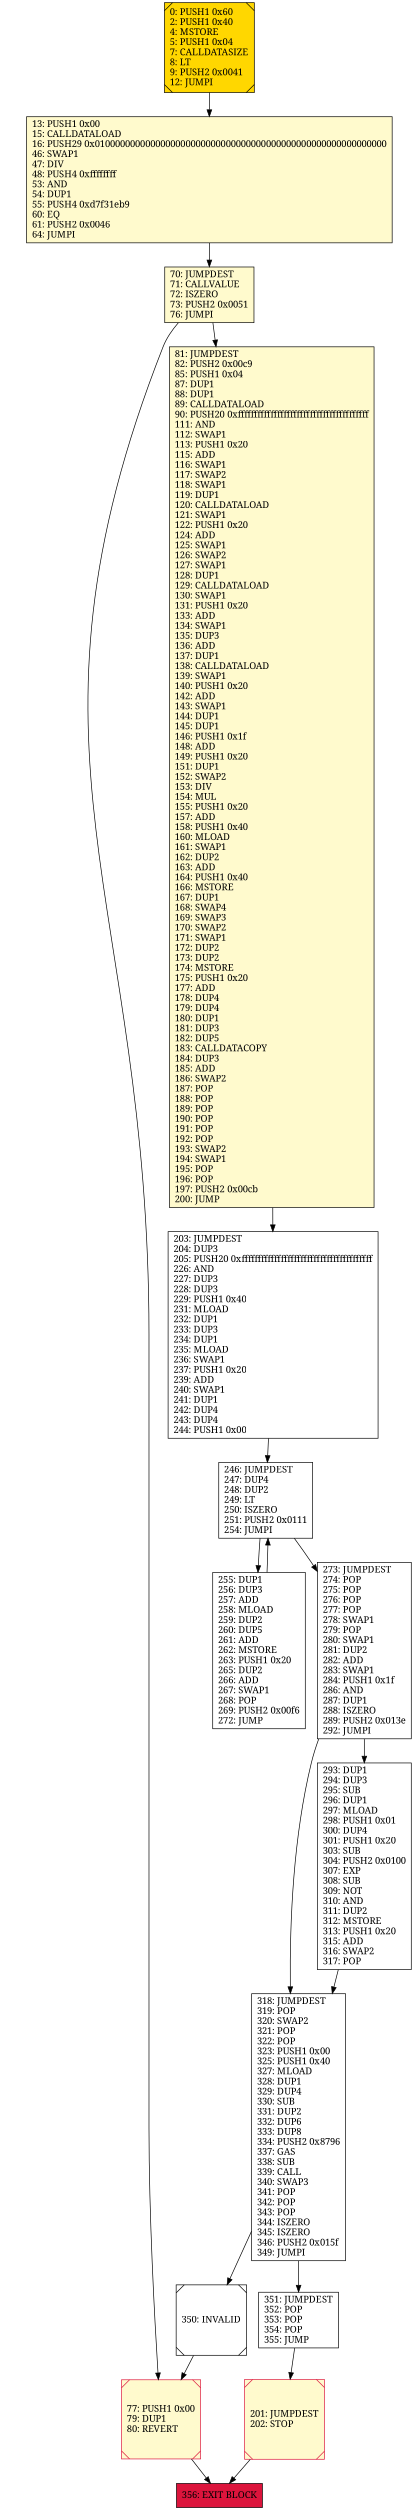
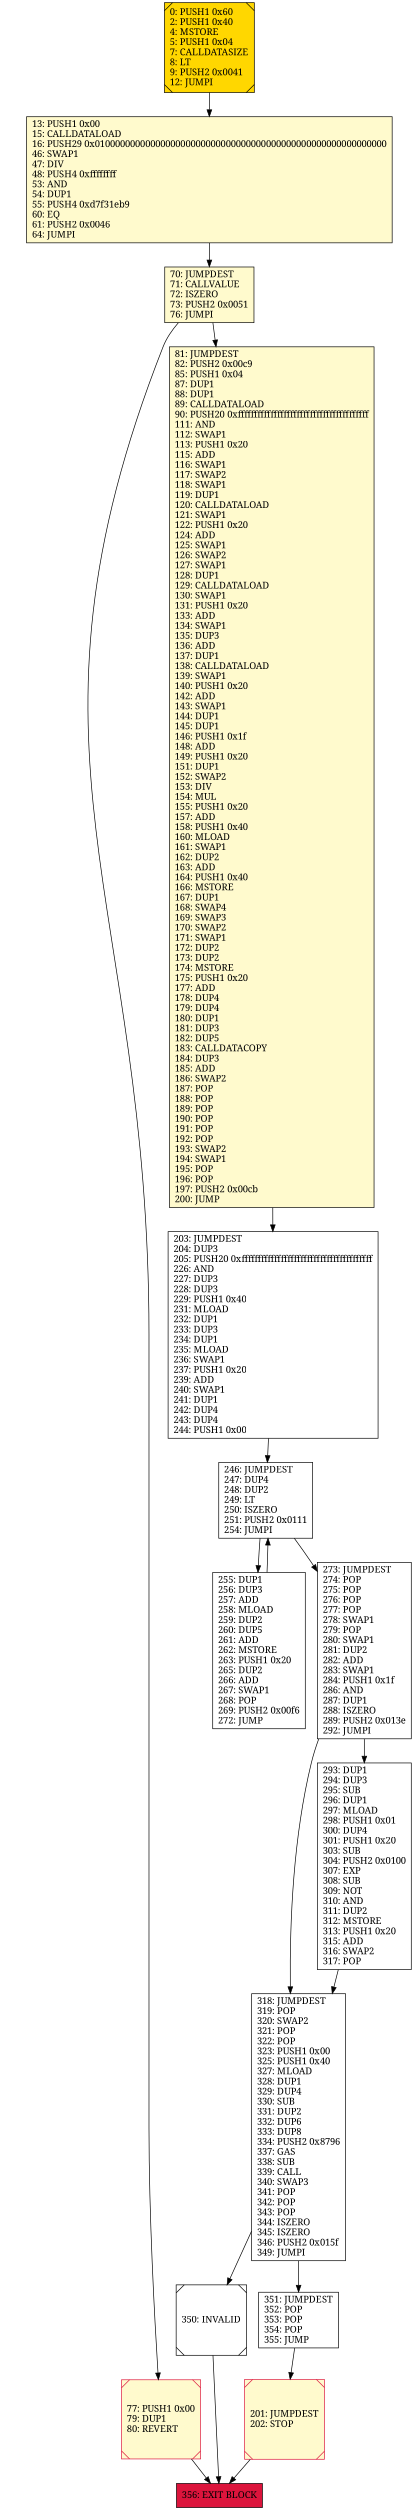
(189, 2365) -> (216, 2416)
